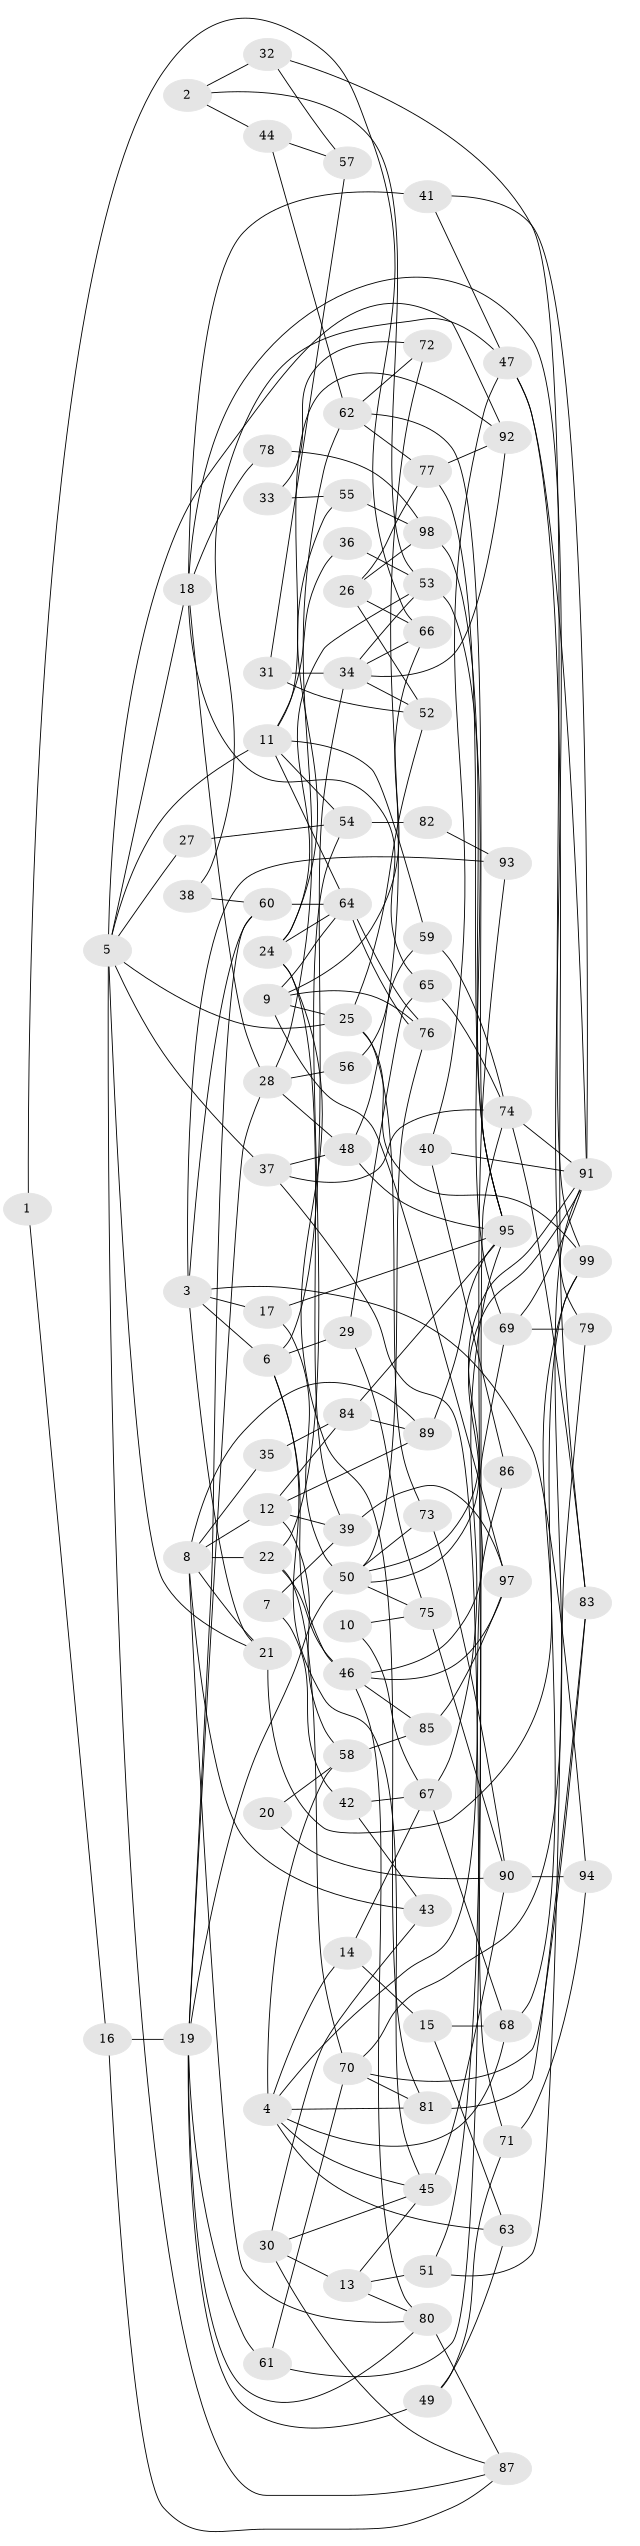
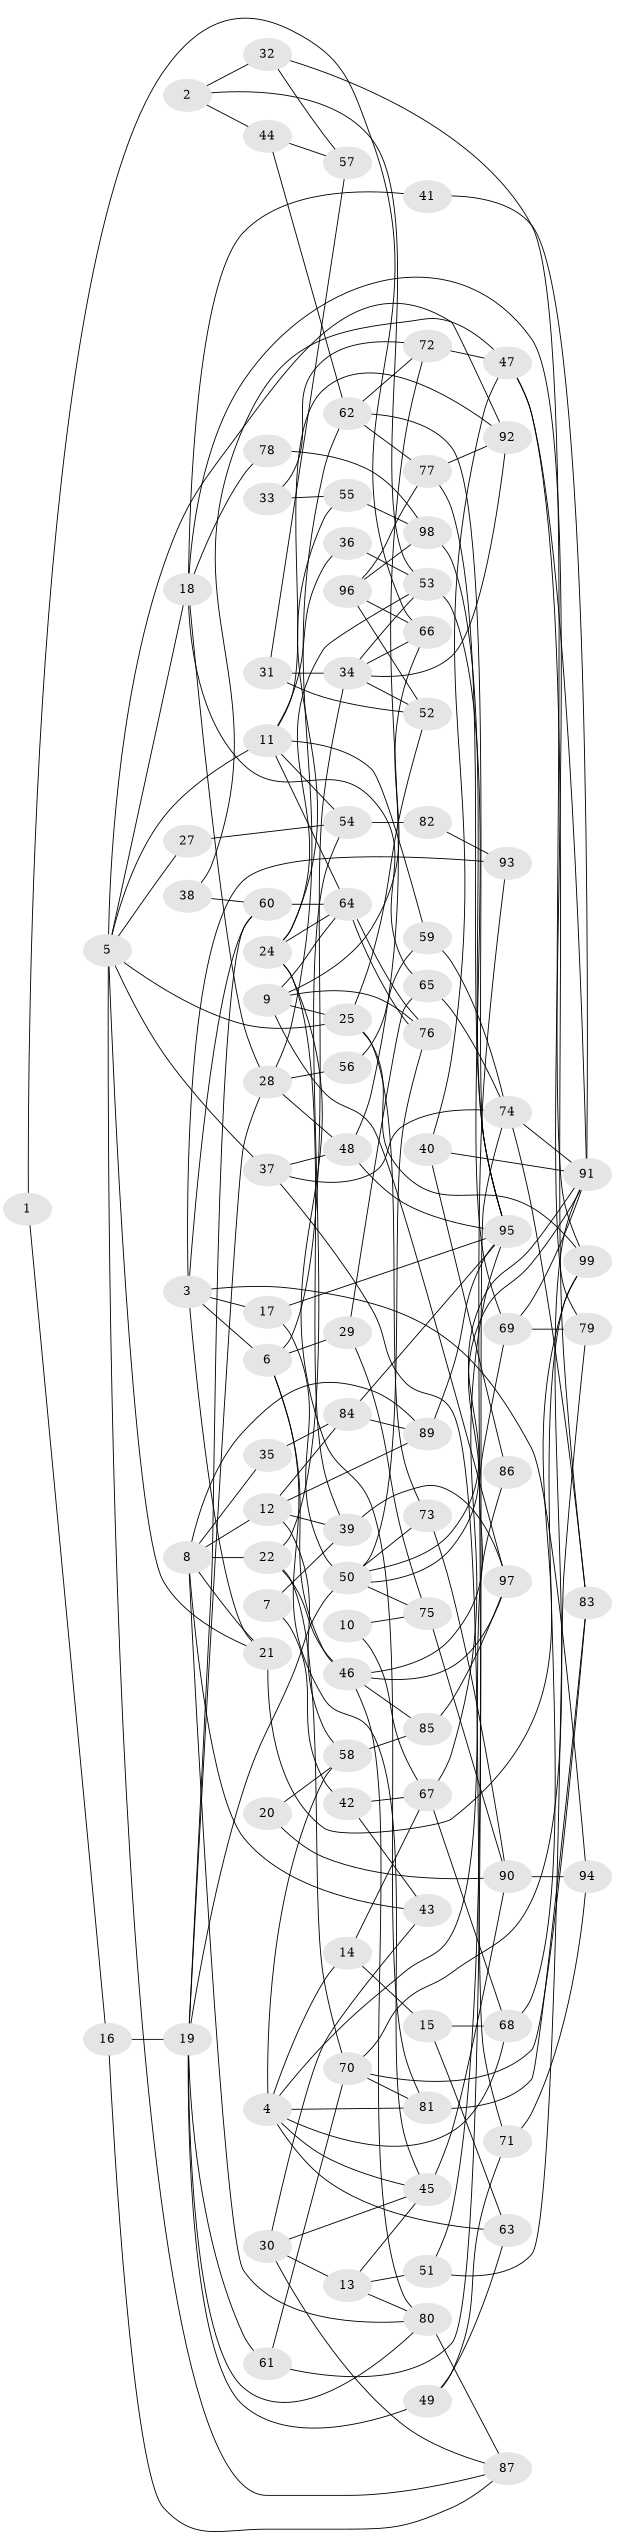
(468, 280) -> (461, 353)
(348, 591) -> (348, 591)
